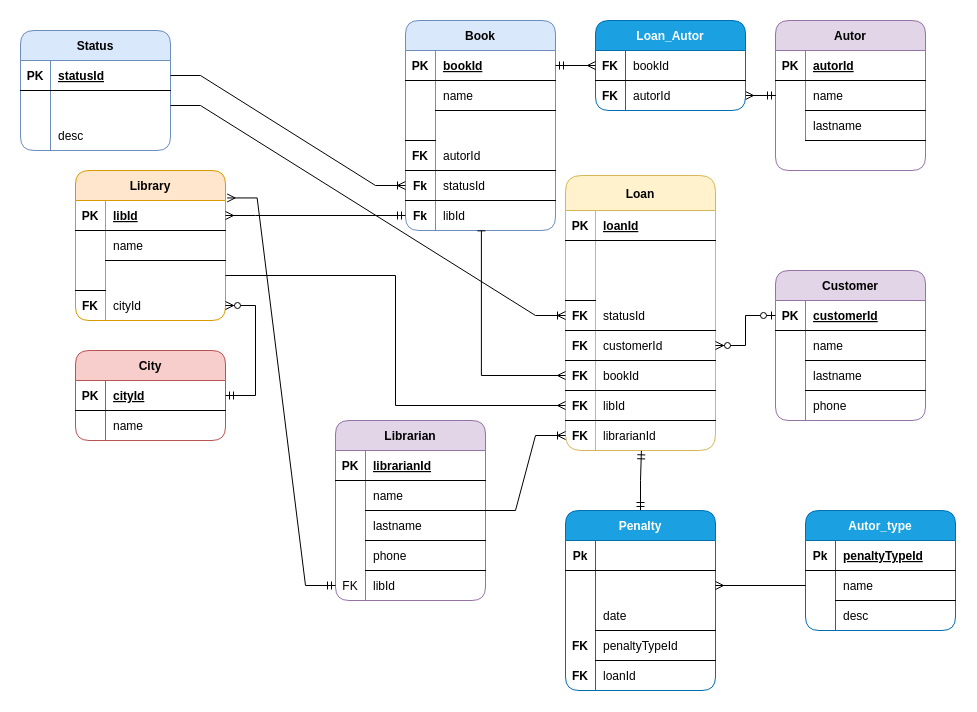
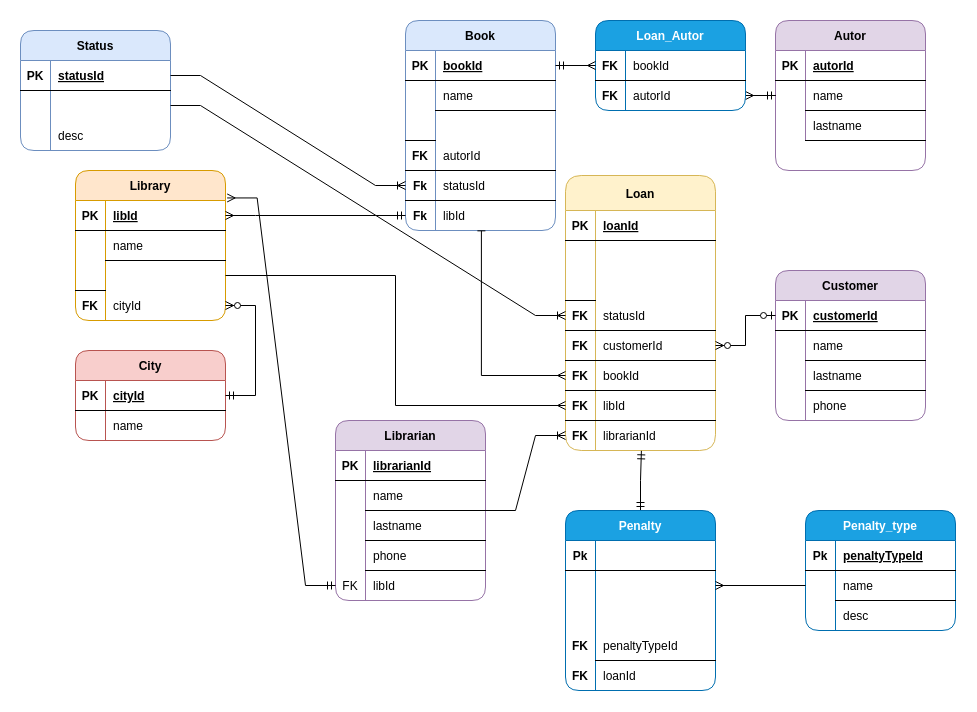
(880, 526) -> (880, 526)
(656, 616) -> none
